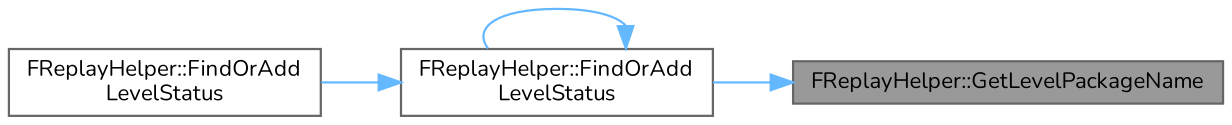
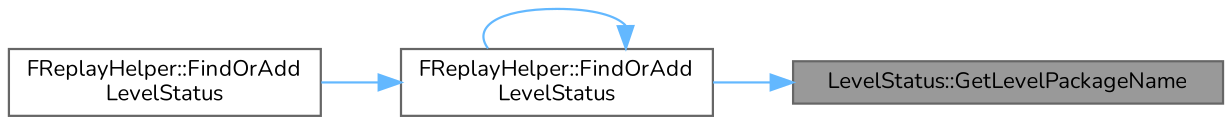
(1008, 82) -> (1008, 82)
